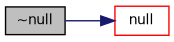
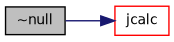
(142, 21) -> (142, 21)
